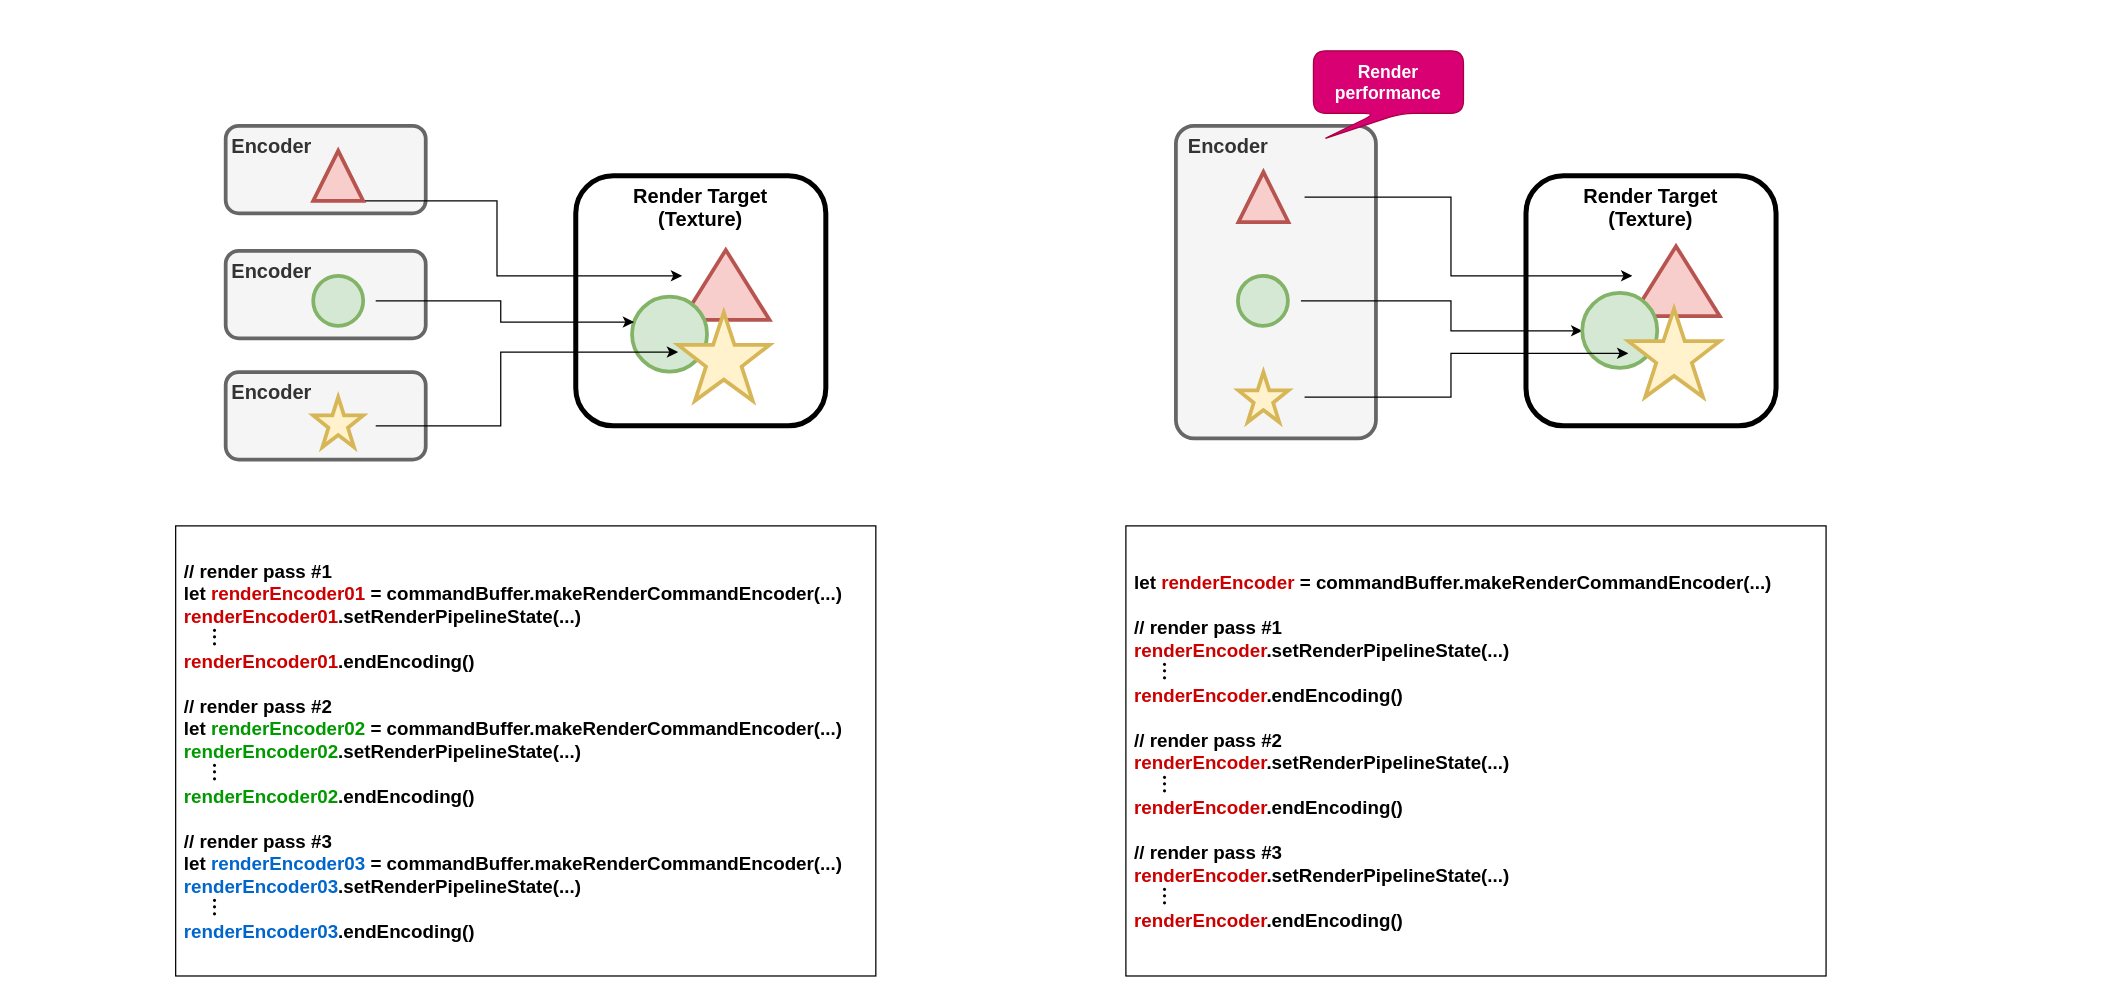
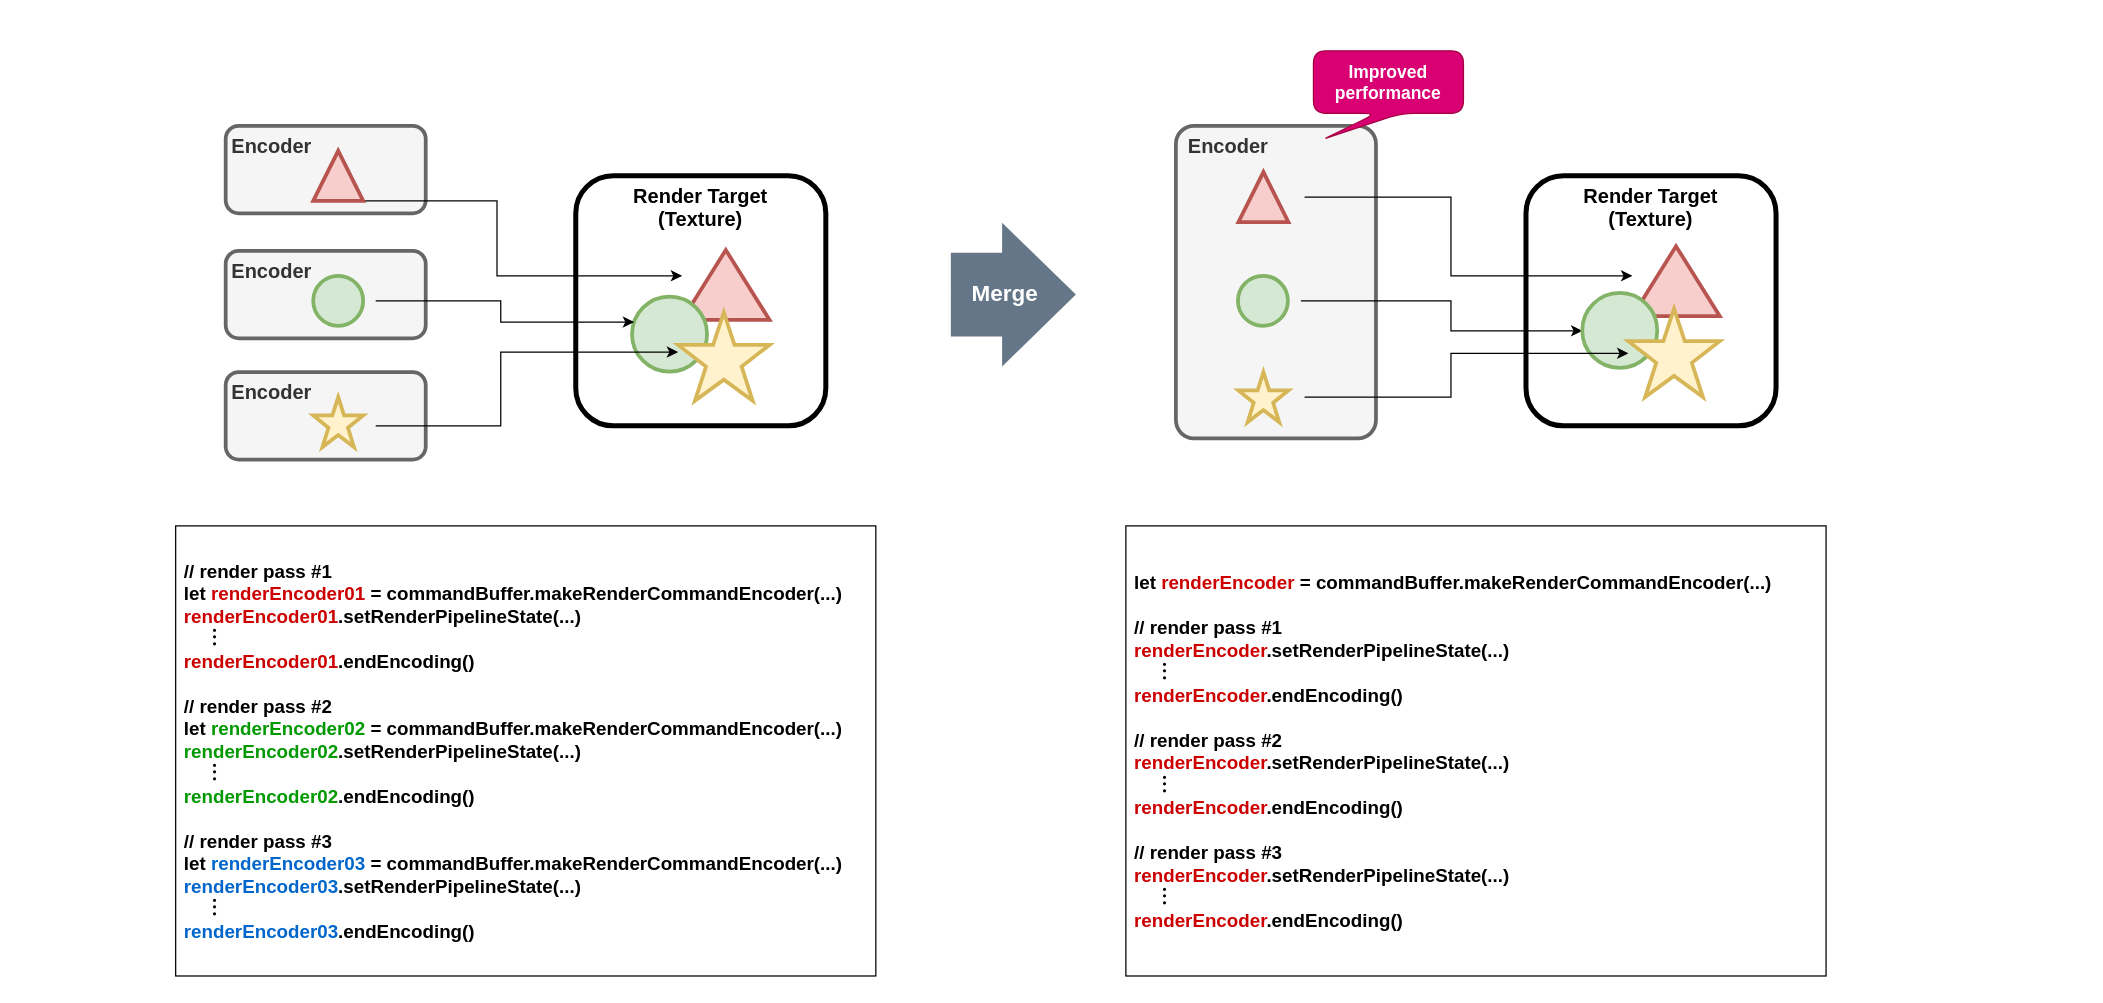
(1388, 82) -> (1388, 82)
none -> (1013, 294)
